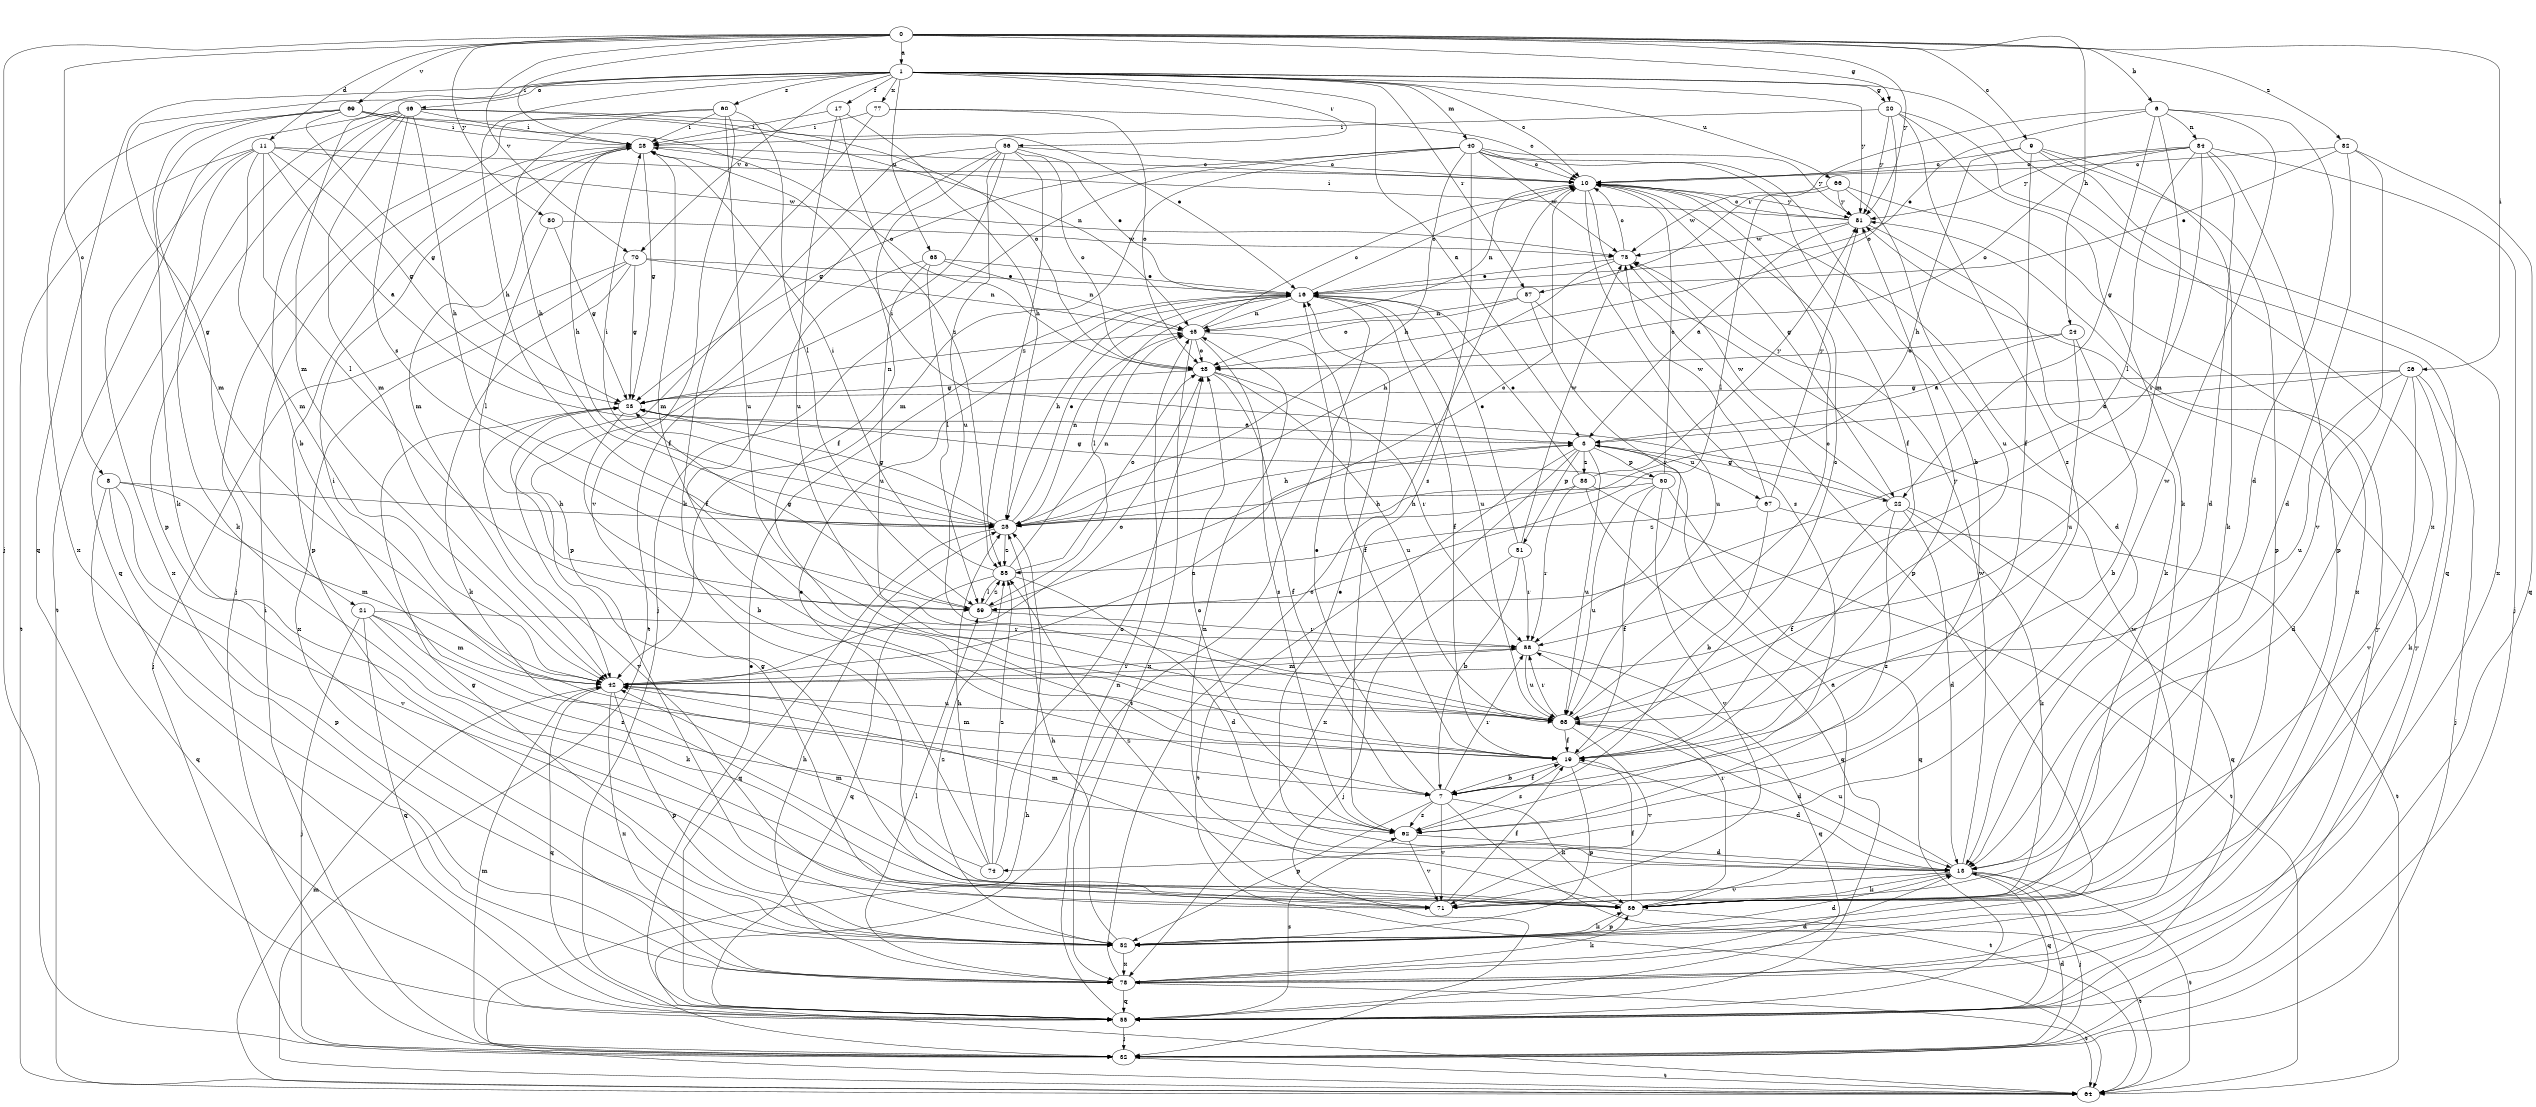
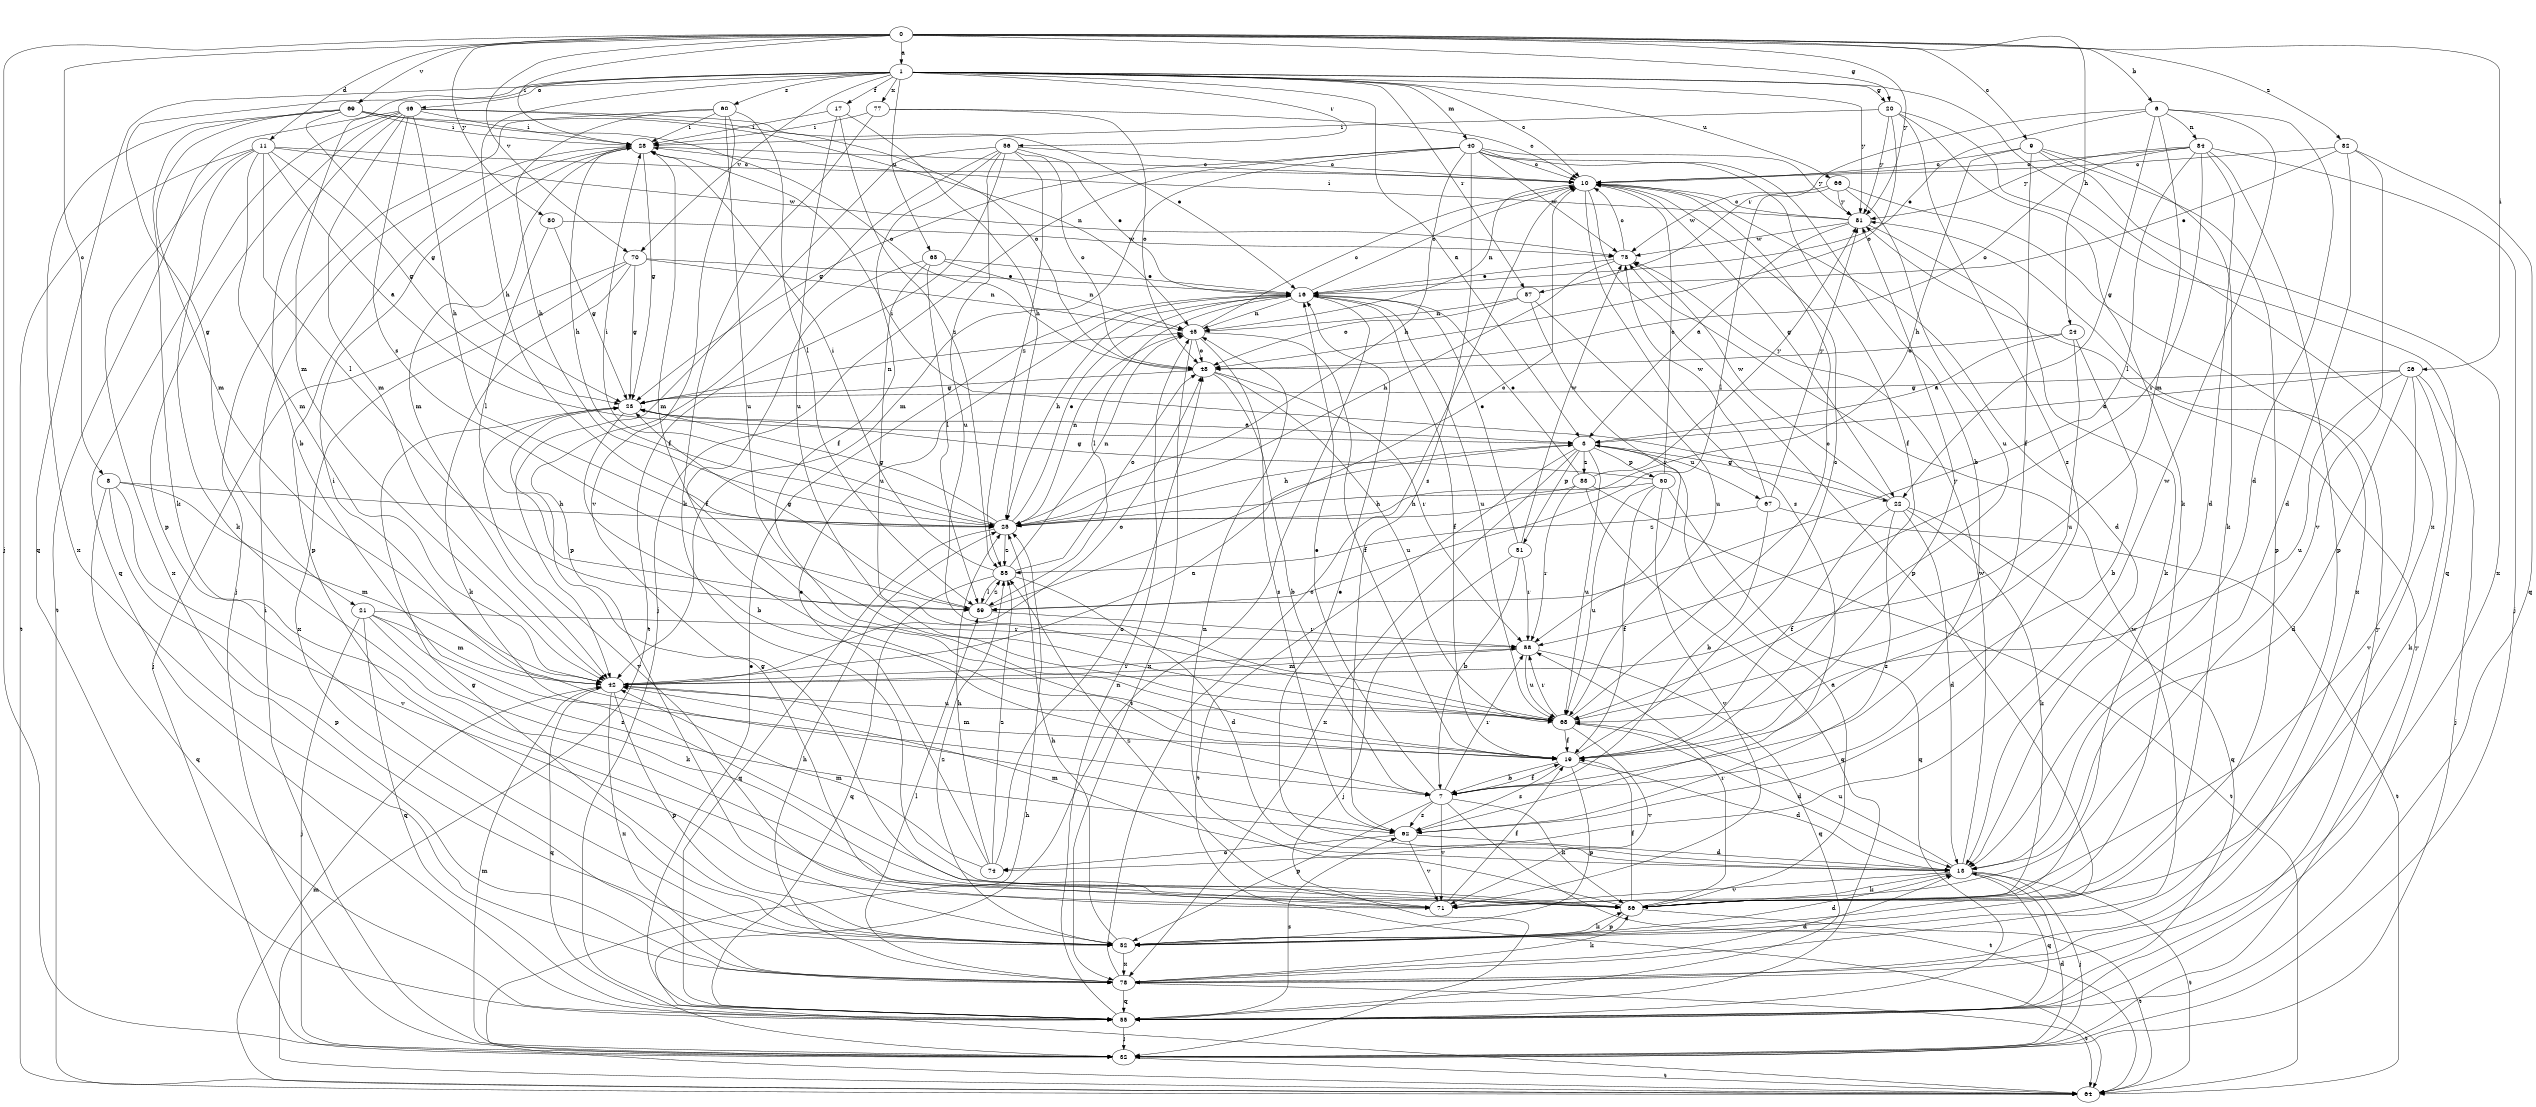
(1721, 195) -> none
(1293, 592) -> (1293, 592)
(1217, 672) -> (1201, 852)
